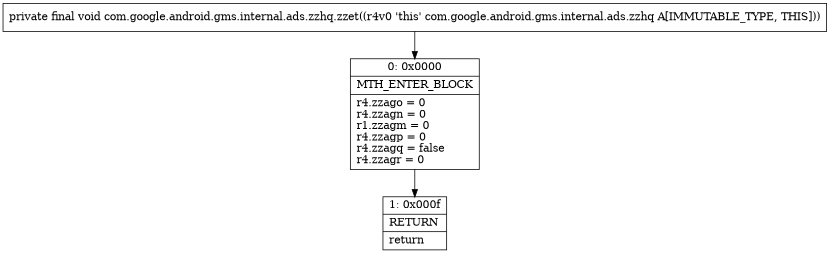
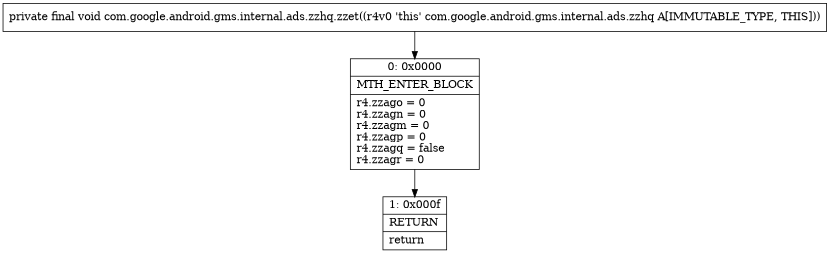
(393, 126) -> (393, 126)
